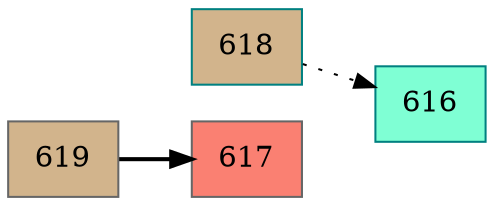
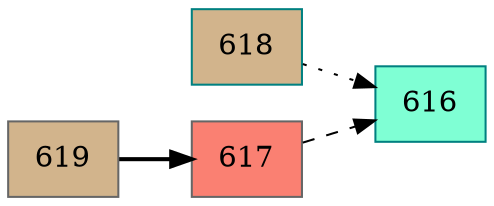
none -> (329, 135)
